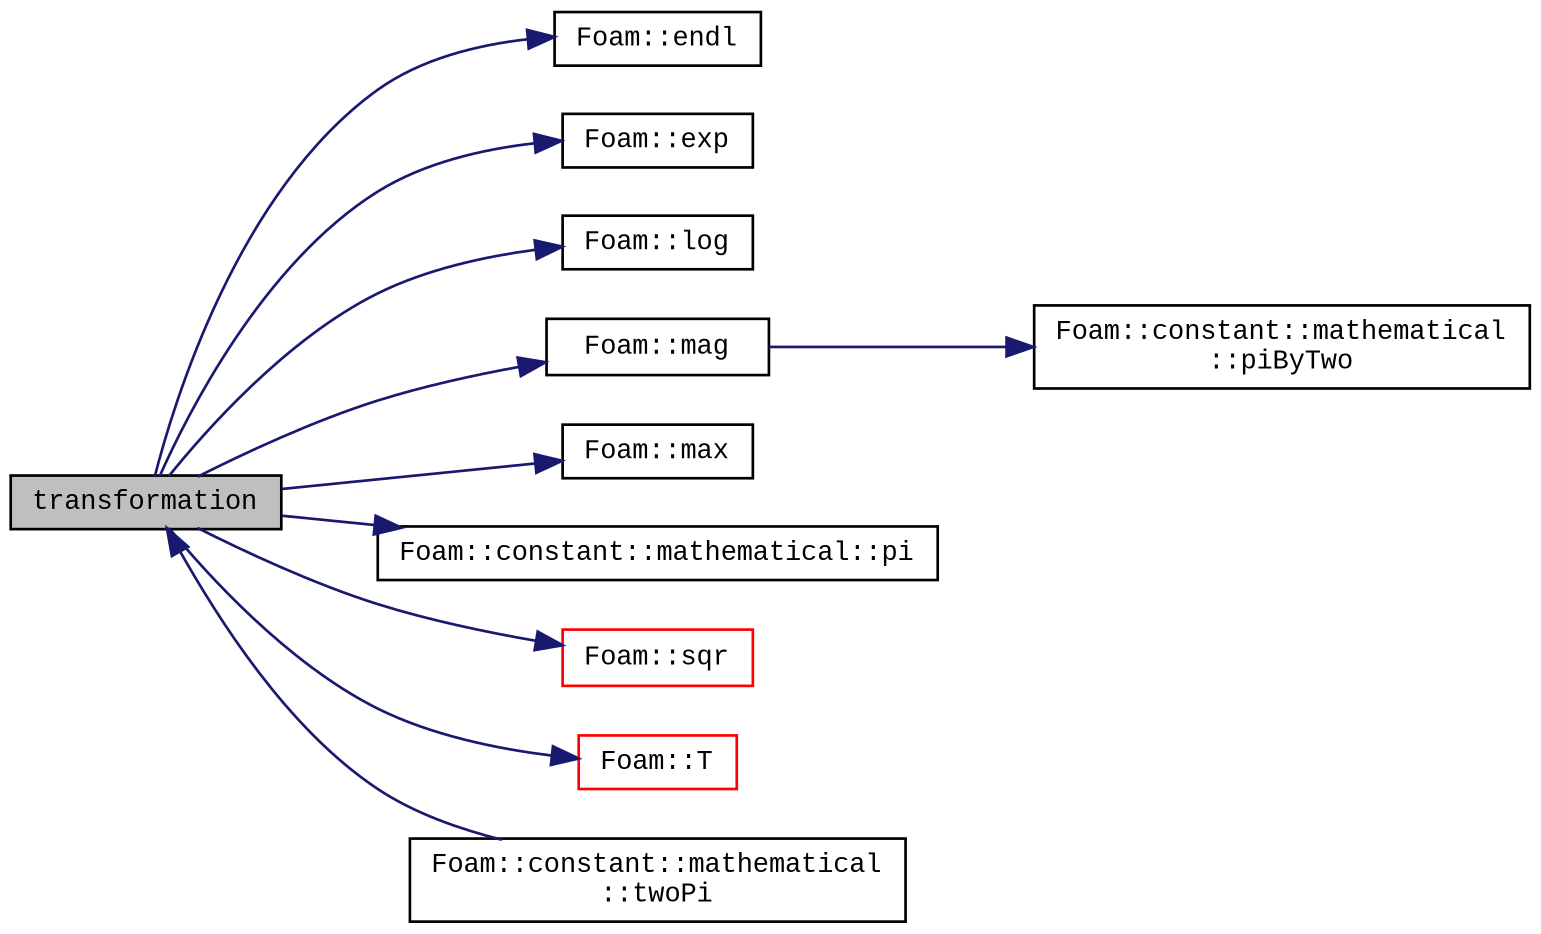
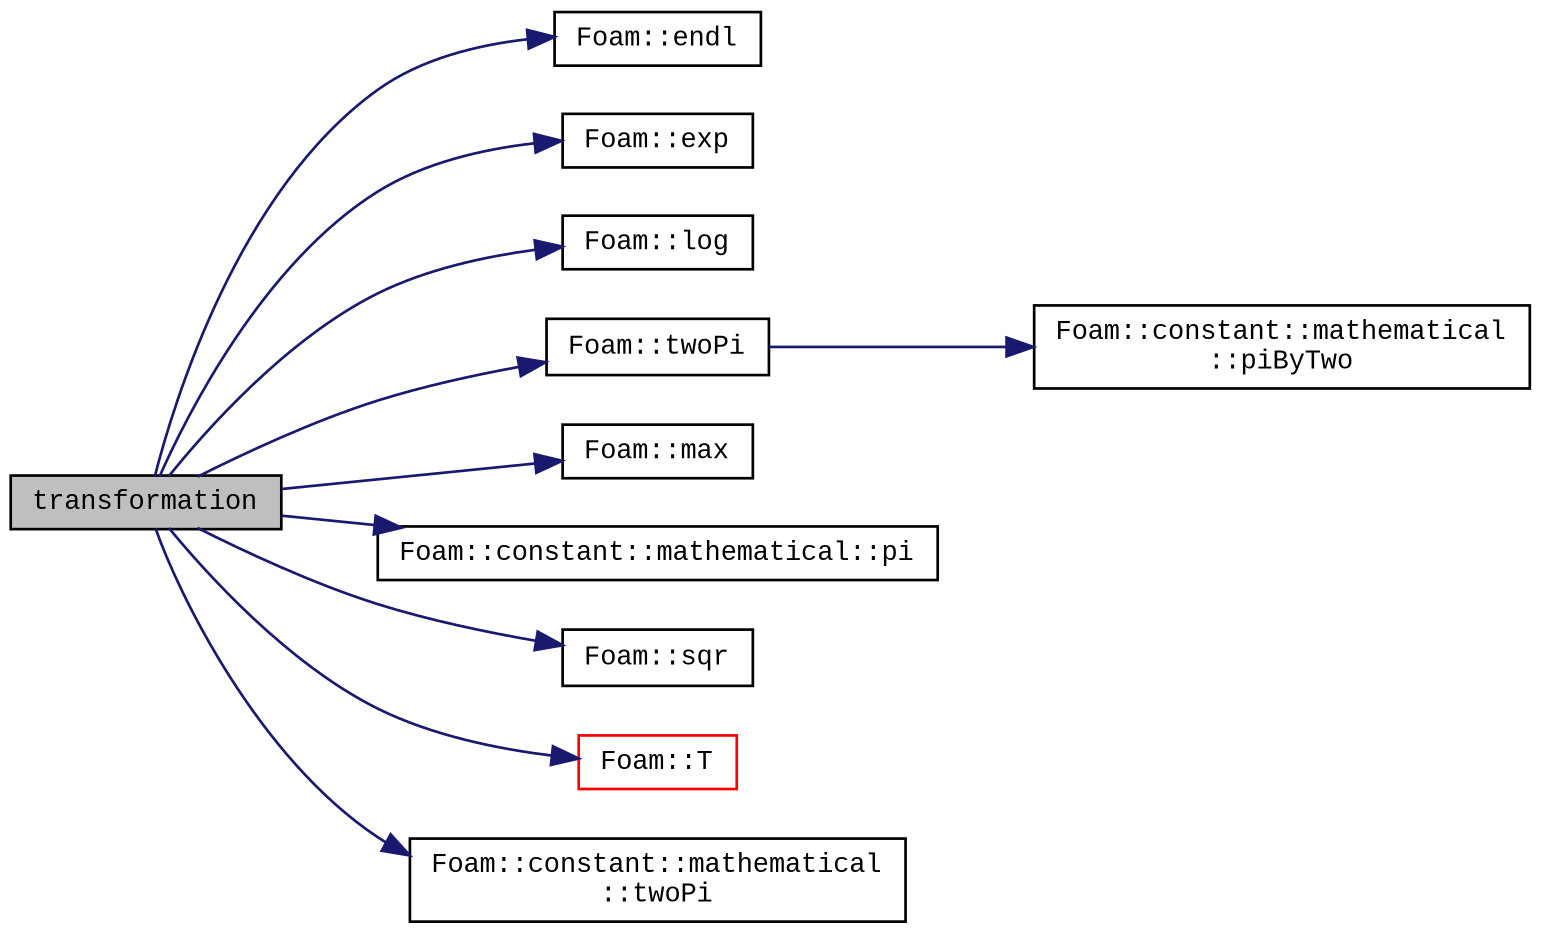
(658, 347) -> (658, 347)
(658, 658) -> (658, 658)
(311, 732) -> (248, 702)
